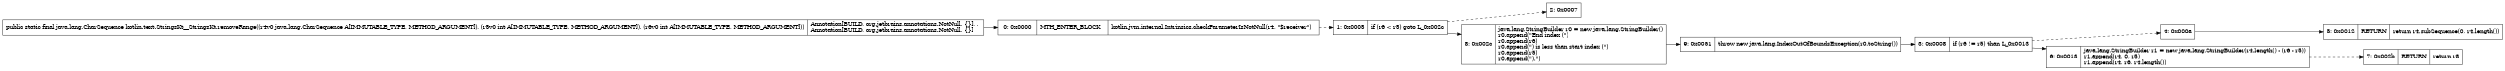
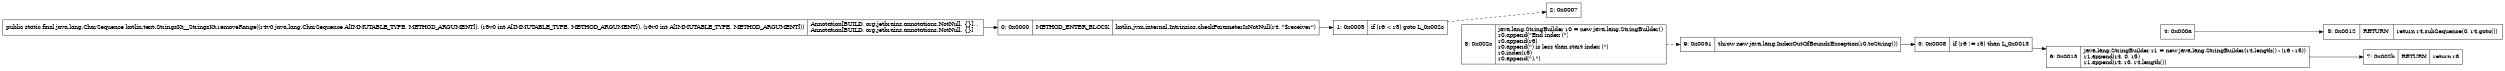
(1070, 27) -> (1072, 27)
(1324, 28) -> (1324, 28)
(2446, 32) -> (2447, 32)
(1452, 34) -> none
(2094, 37) -> none
(1671, 44) -> (1671, 44)
(1518, 53) -> (1515, 53)
(2334, 57) -> (2334, 57)
(2125, 63) -> (2125, 63)
